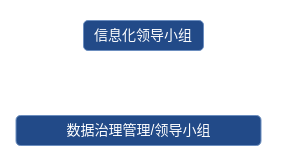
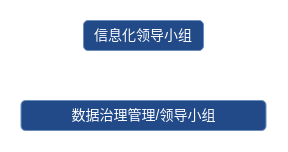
(139, 131) -> (144, 116)
